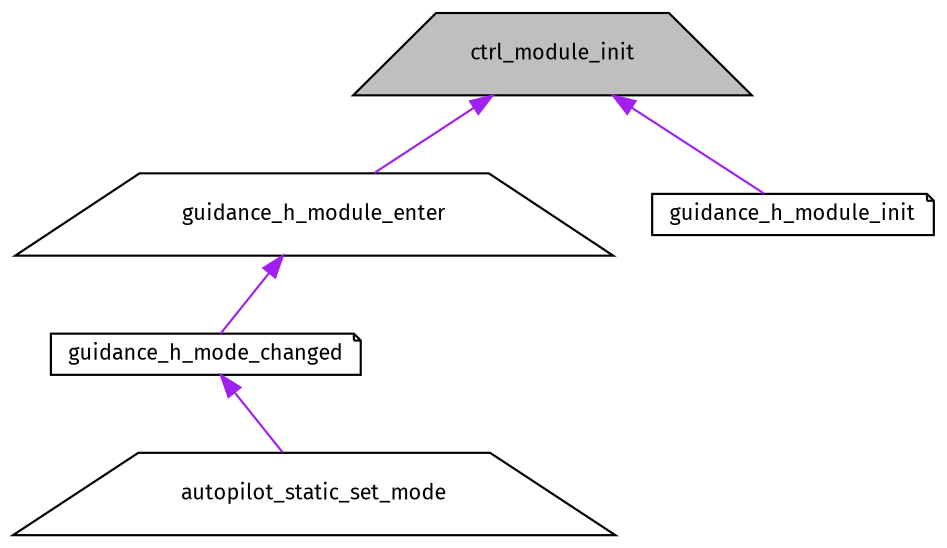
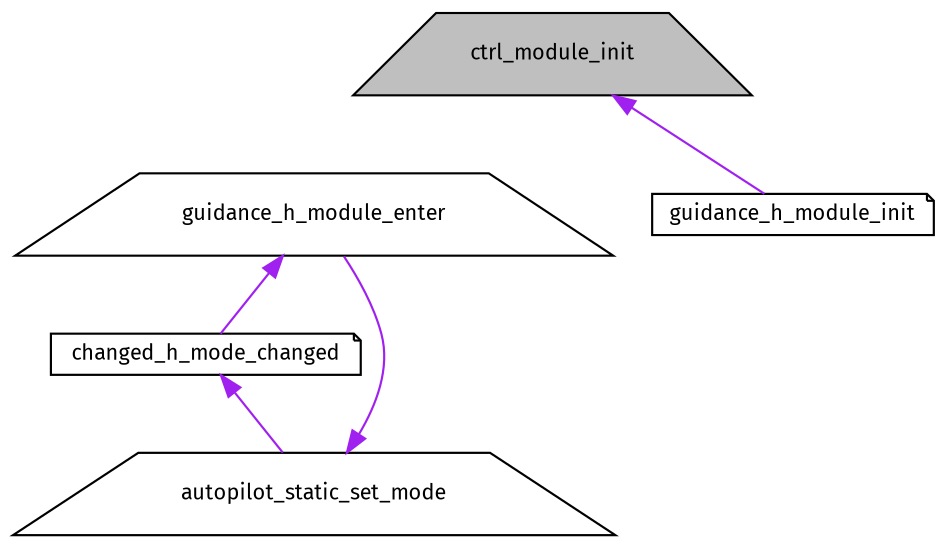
(424, 140) -> (383, 344)
(206, 354) -> (206, 354)
